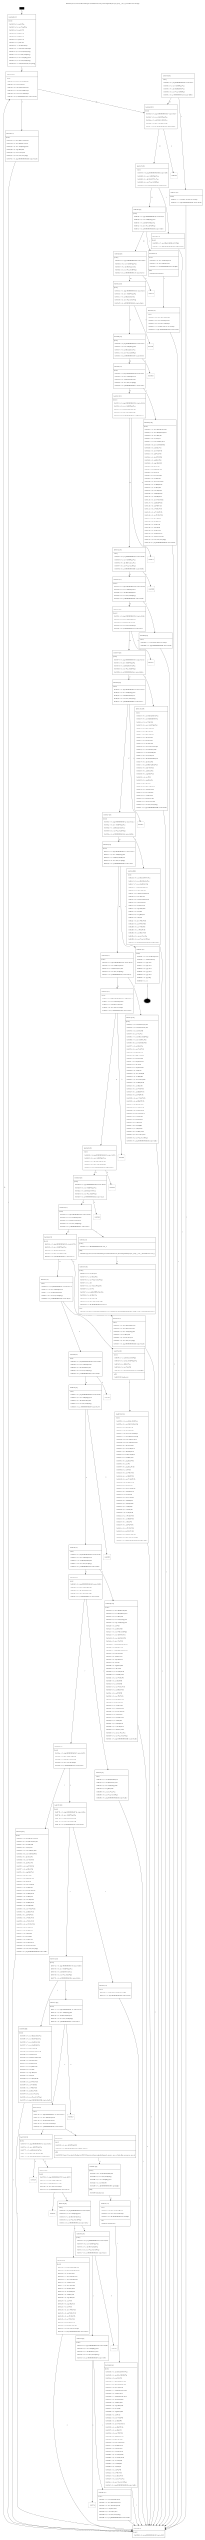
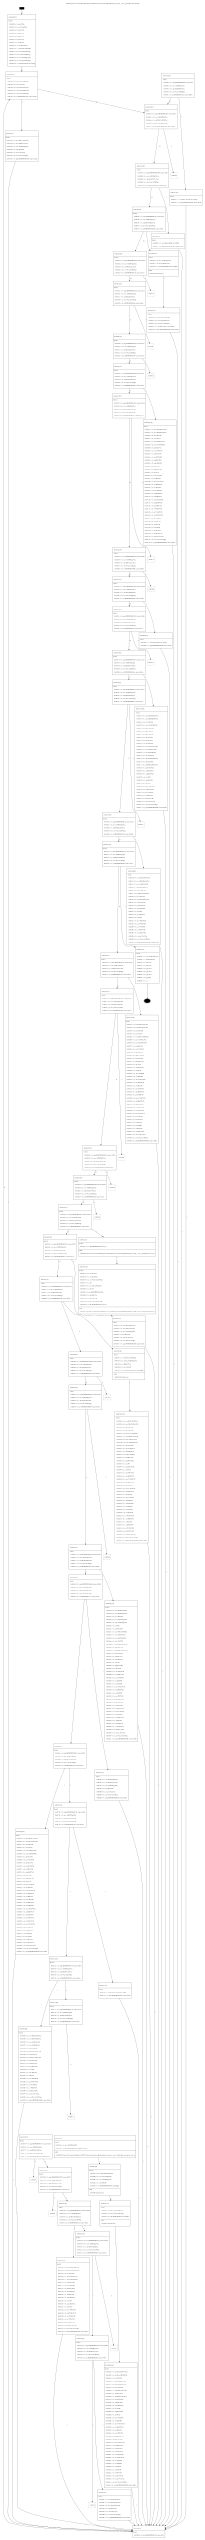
(49, 2117) -> none
